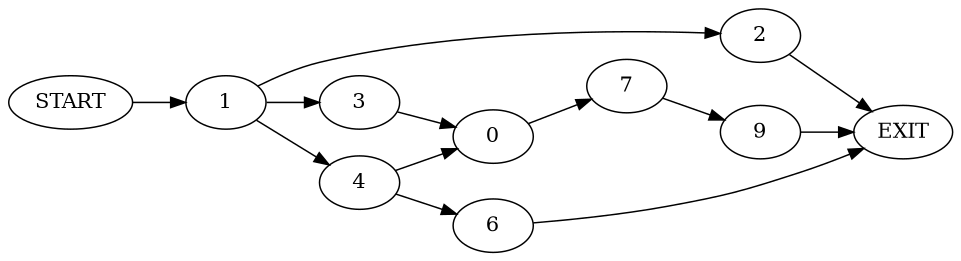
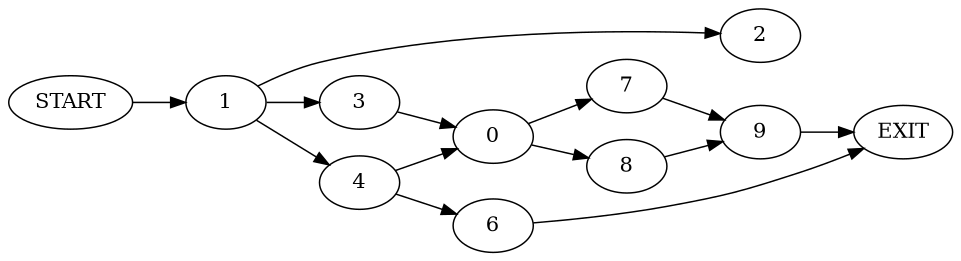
(824, 79) -> none
none -> (627, 166)
